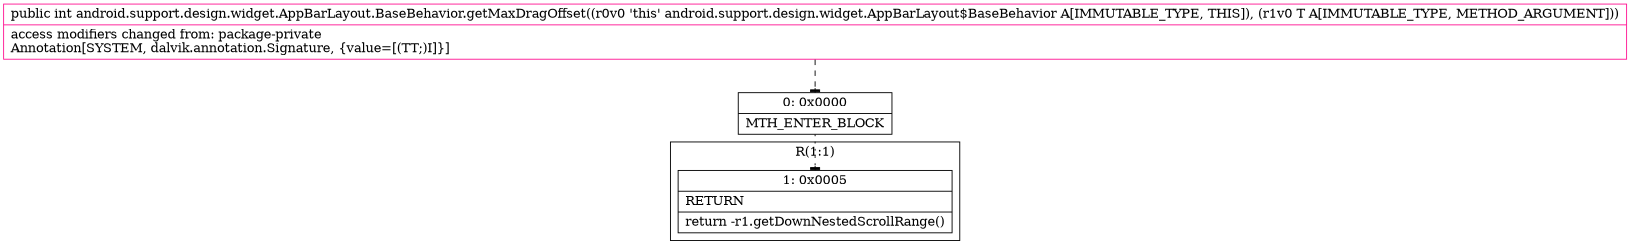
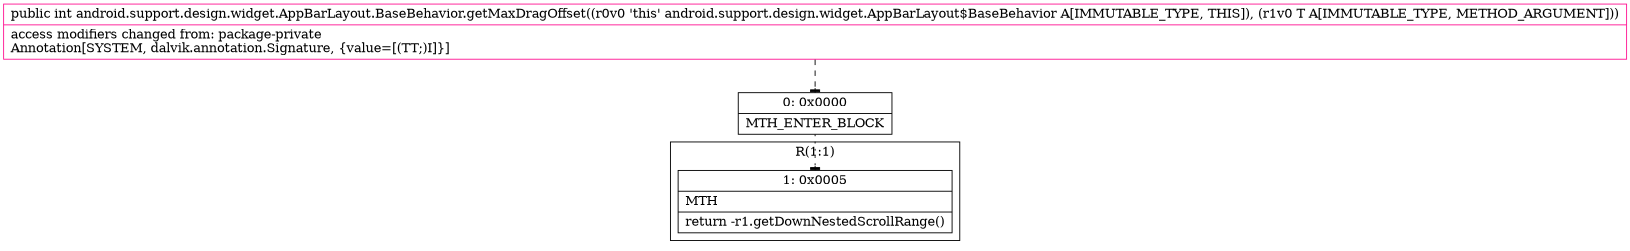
(715, 201) -> (702, 201)
